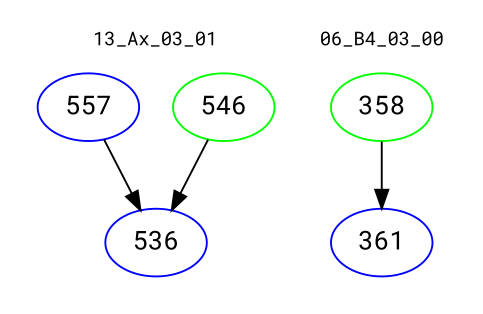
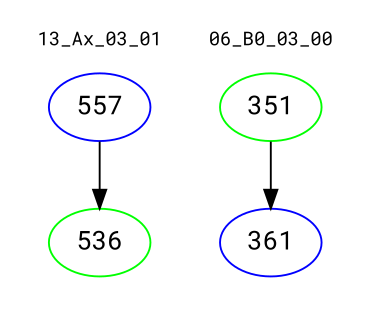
(383, 40) -> (272, 40)
(224, 107) -> none
(382, 107) -> (271, 107)
(156, 243) -> (100, 243)
